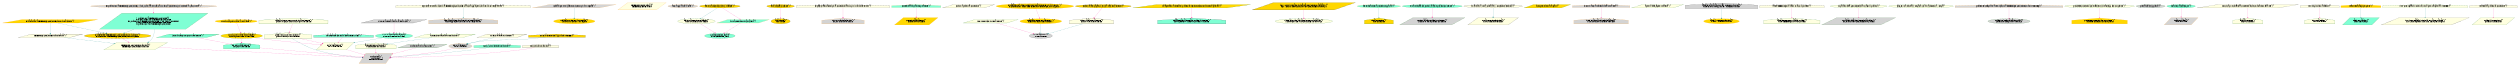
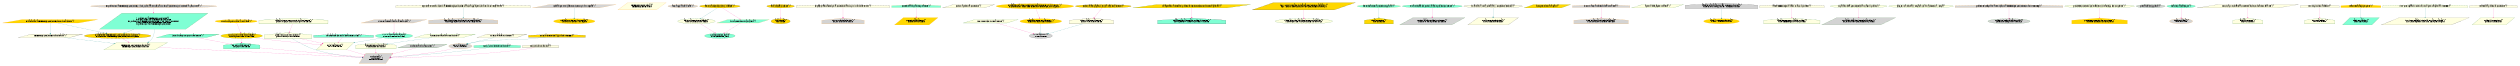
(394, 21) -> (394, 21)
(2181, 21) -> (2181, 21)
